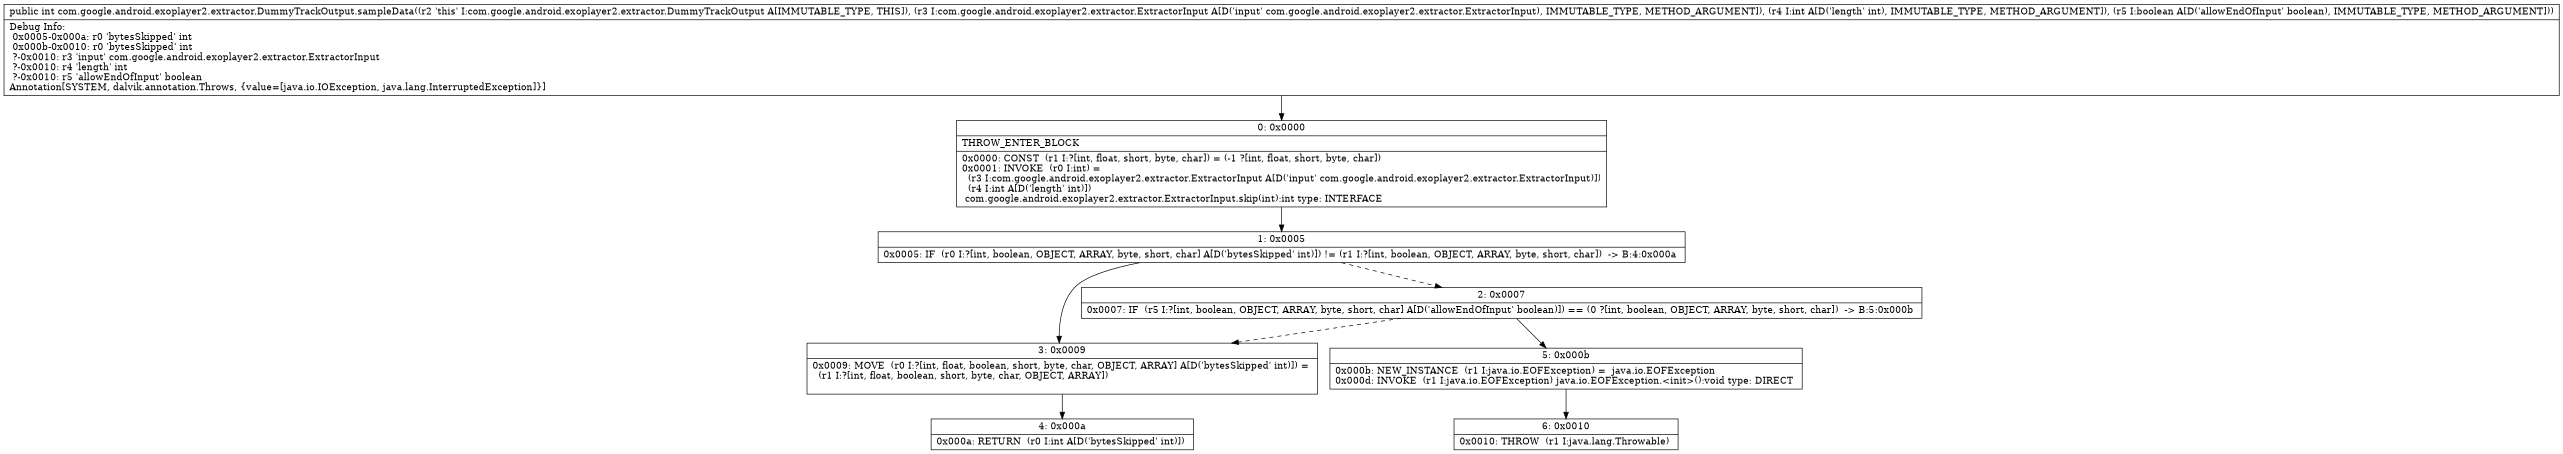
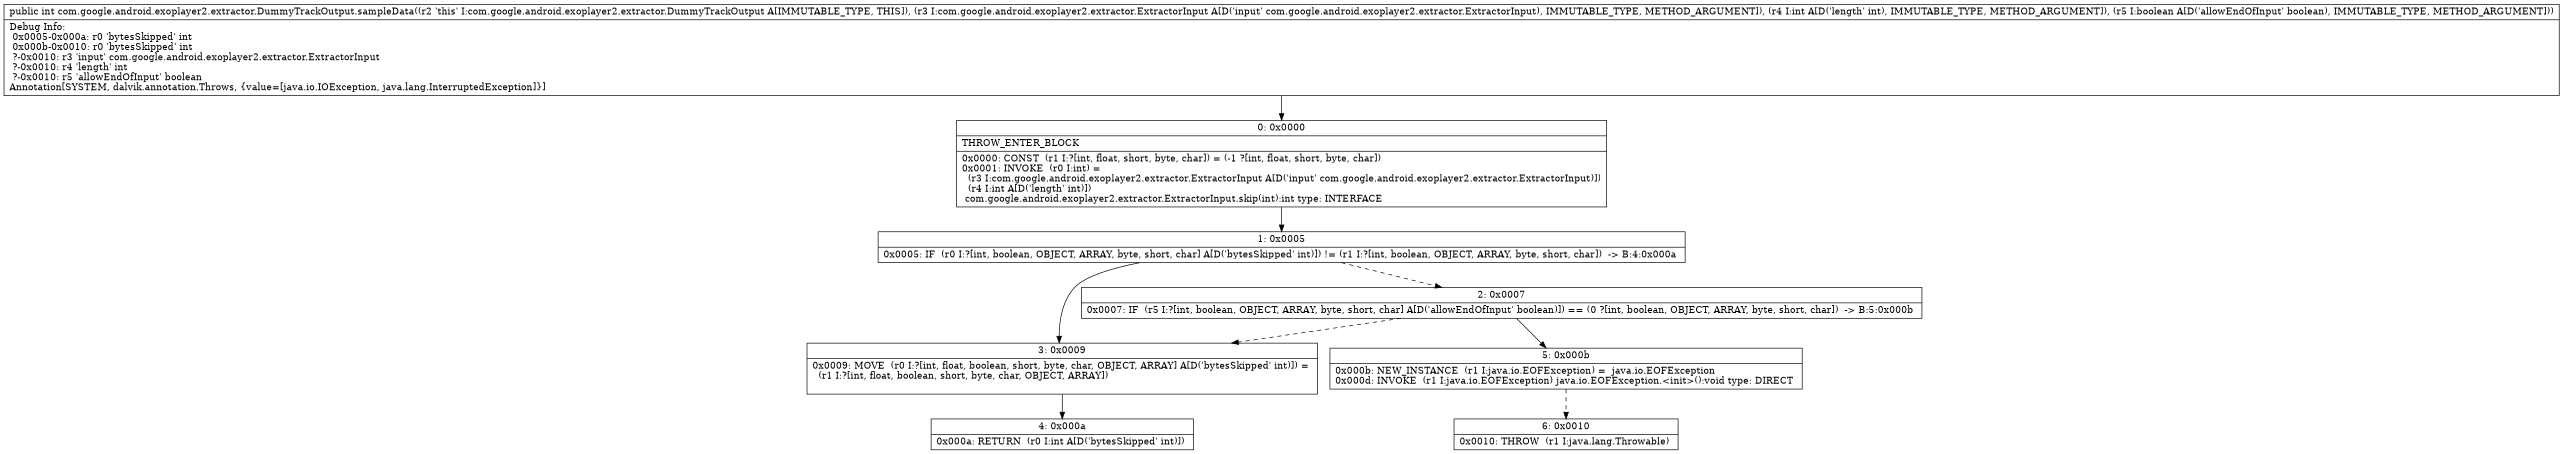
(1566, 401) -> (1566, 401)
